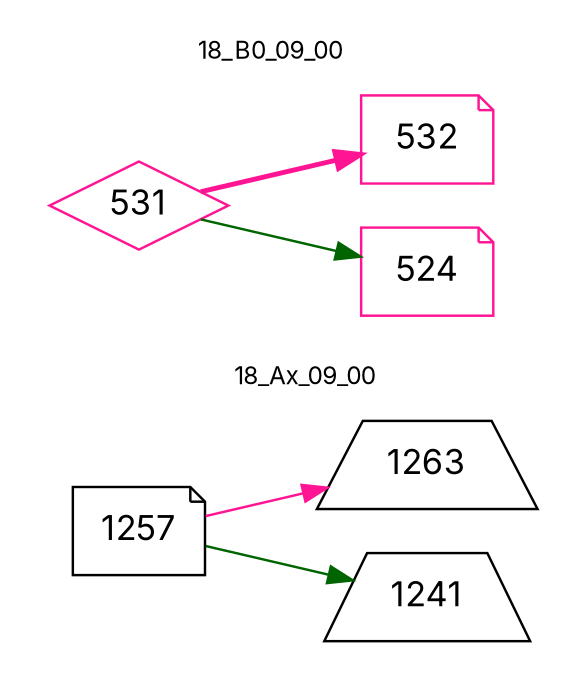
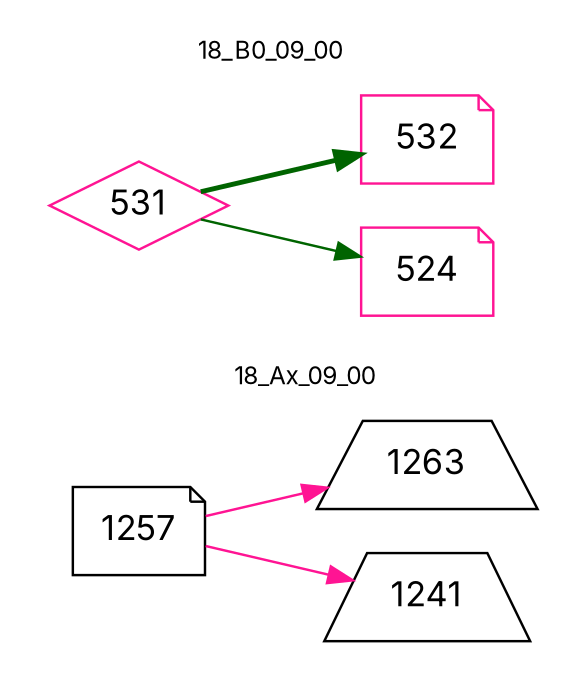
(269, 176) -> (269, 176)
(267, 560) -> (267, 560)
